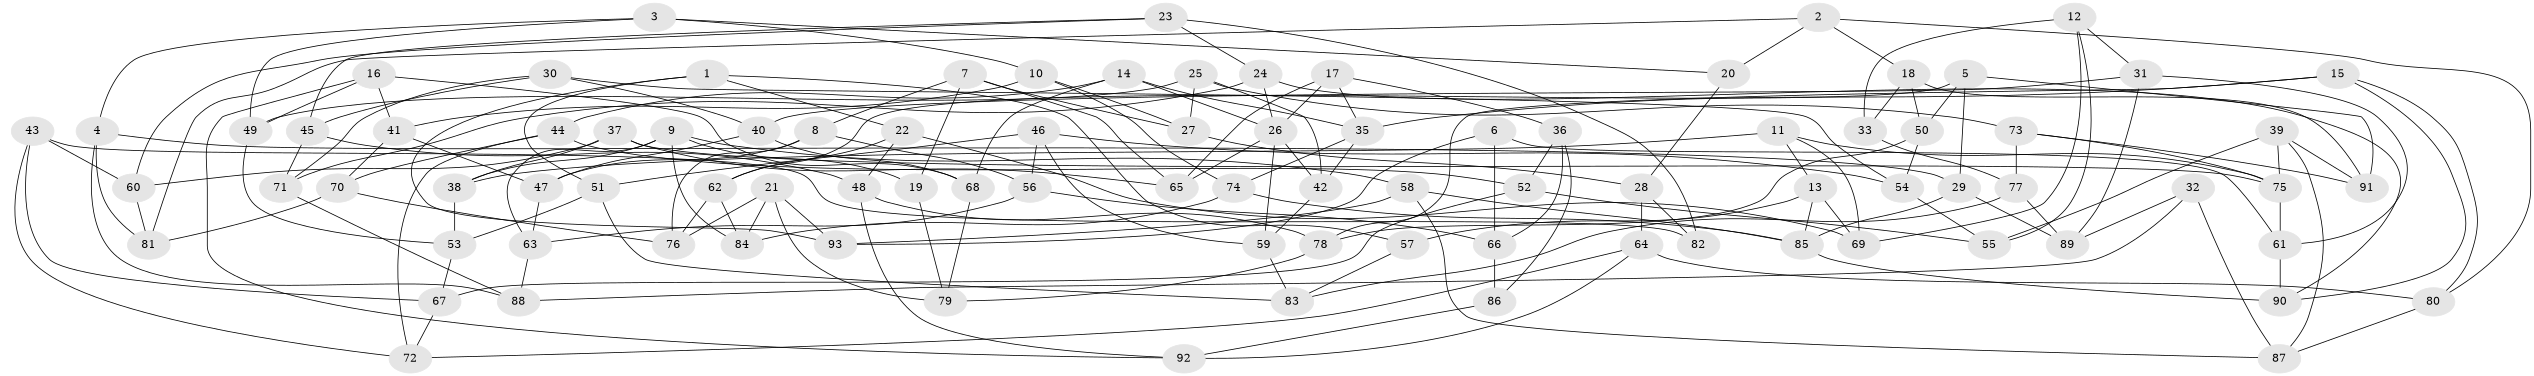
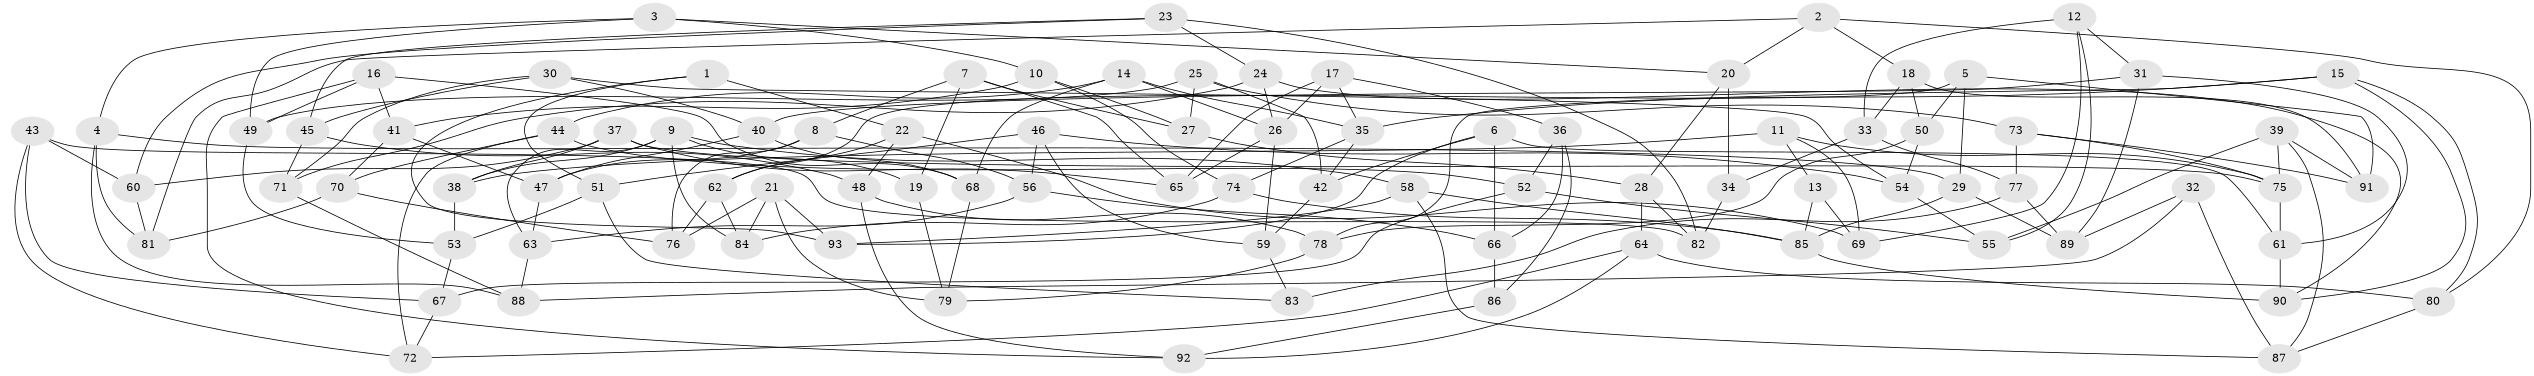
(1298, 160) -> (1406, 157)
none -> (1729, 188)
(1408, 245) -> none
